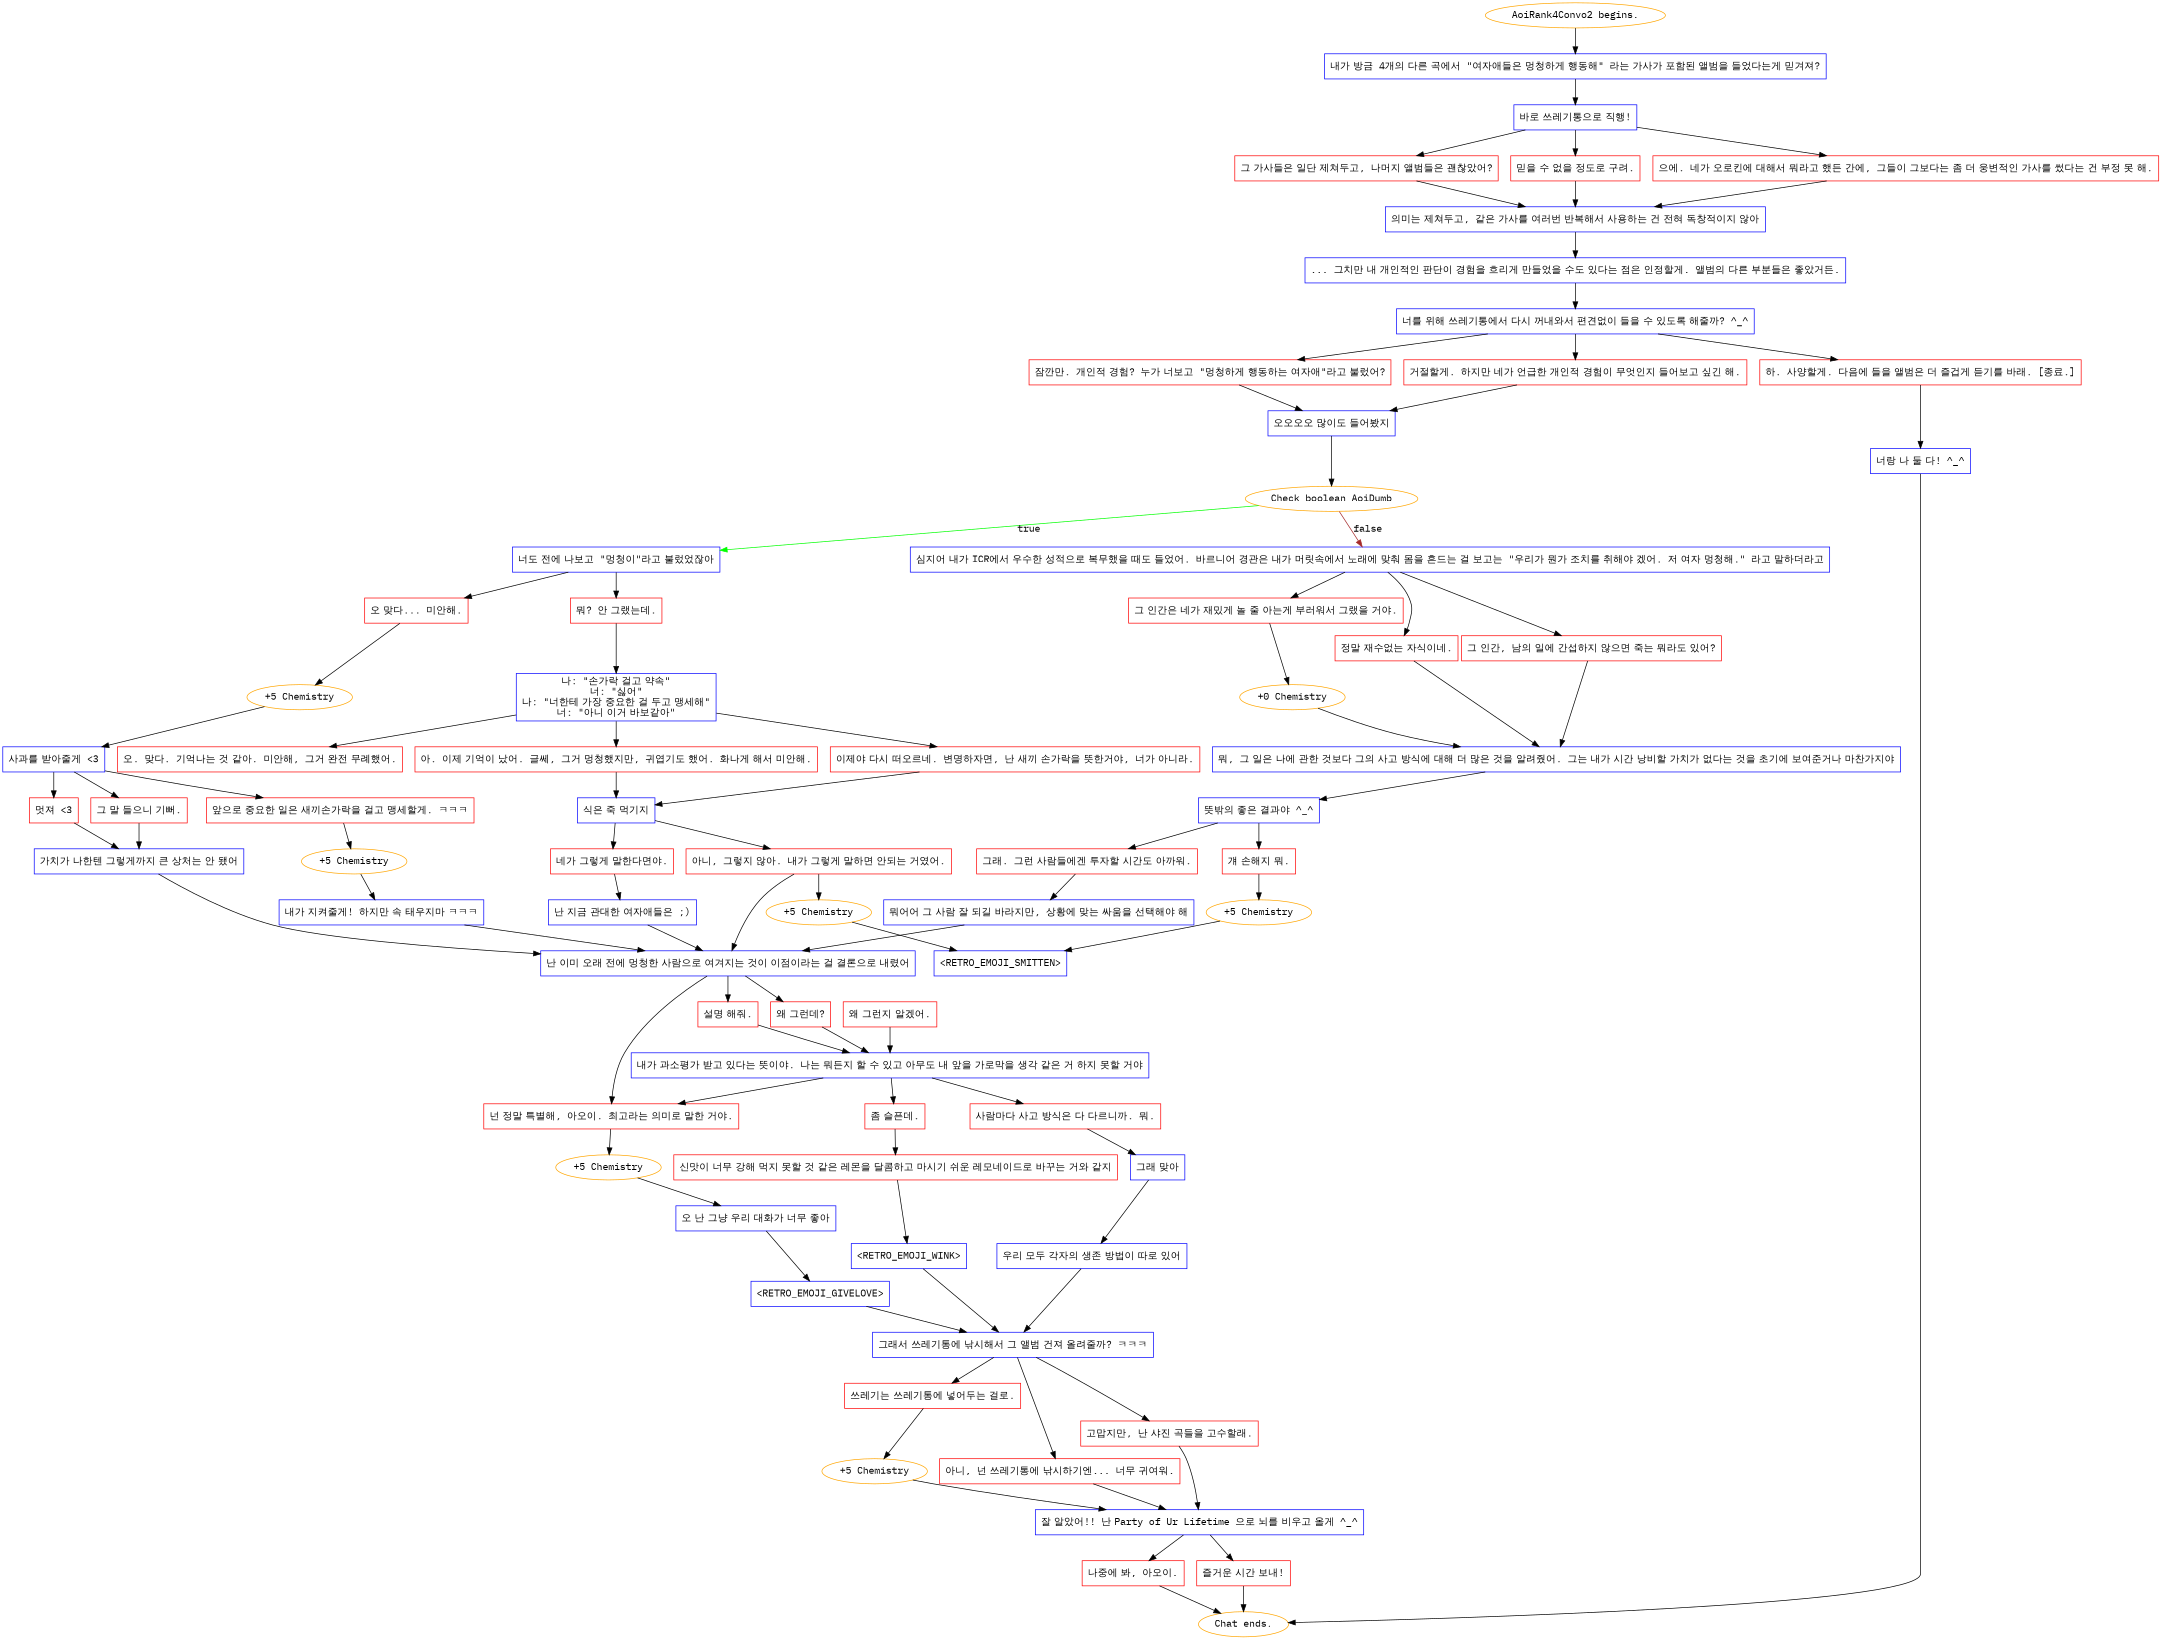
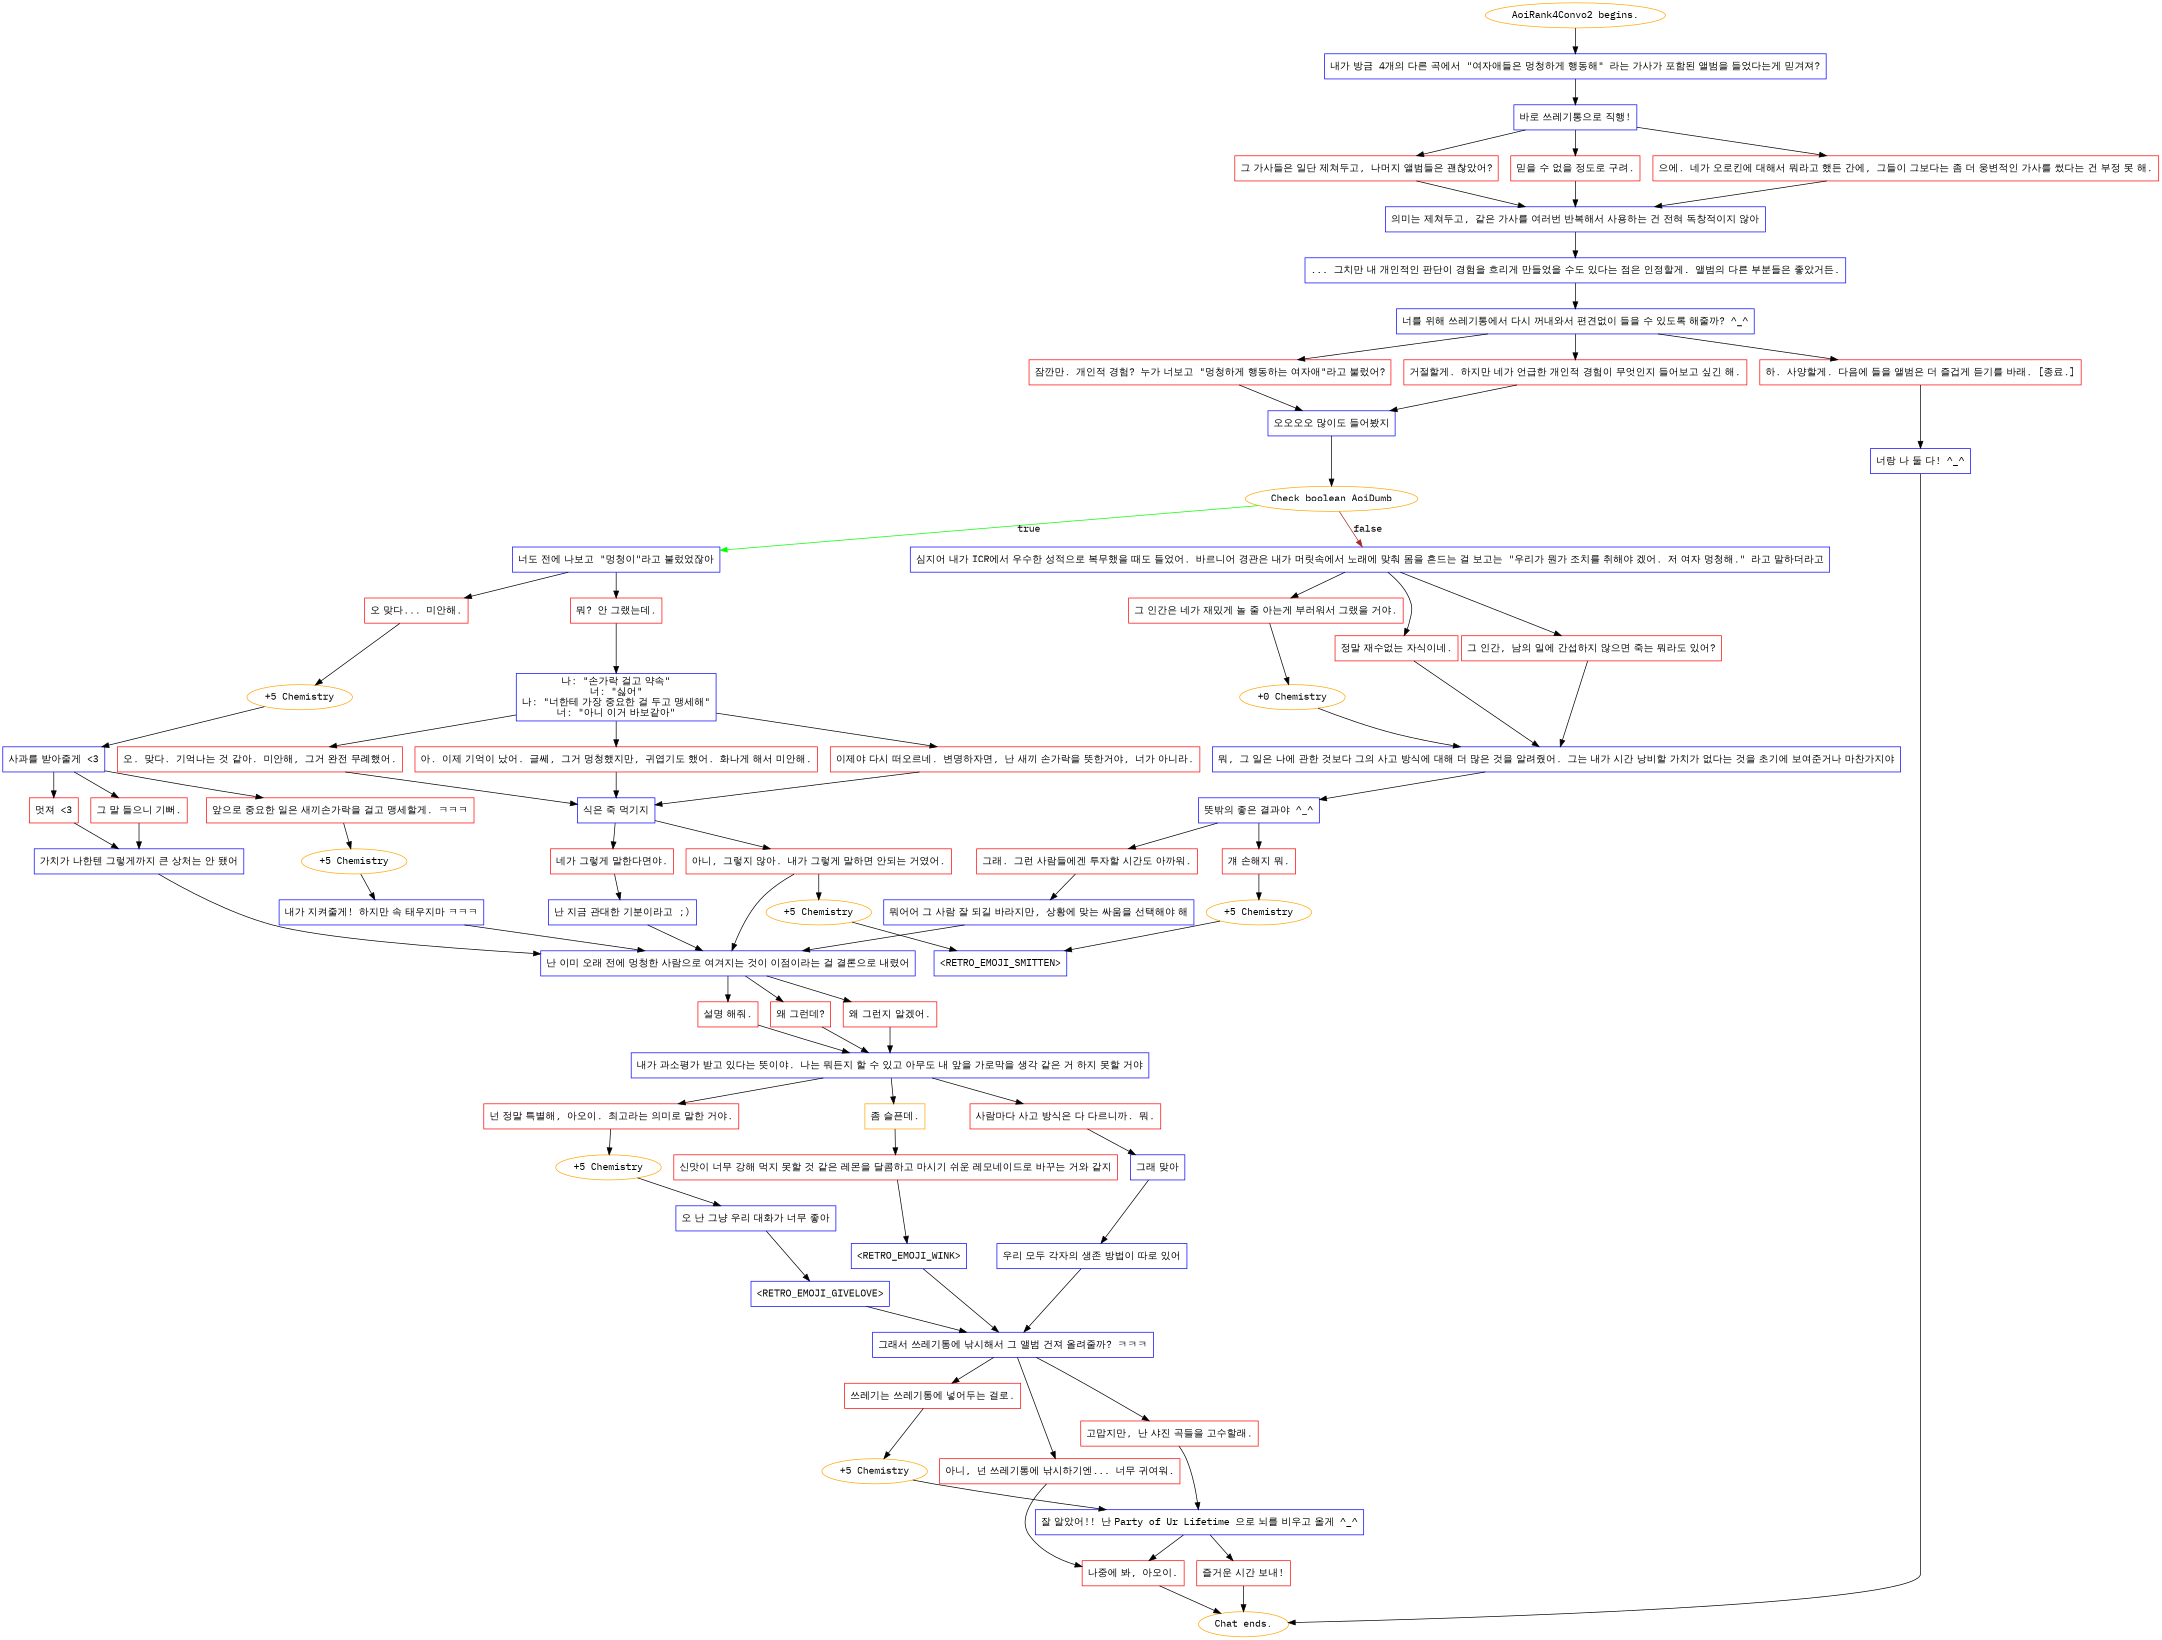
none -> (458, 788)
(622, 912) -> (622, 912)
(645, 1026) -> (805, 988)
(895, 1116) -> (895, 1116)
(1126, 1496) -> (1029, 1534)
